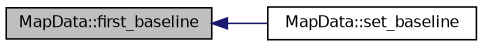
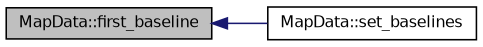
(372, 23) -> (372, 23)
